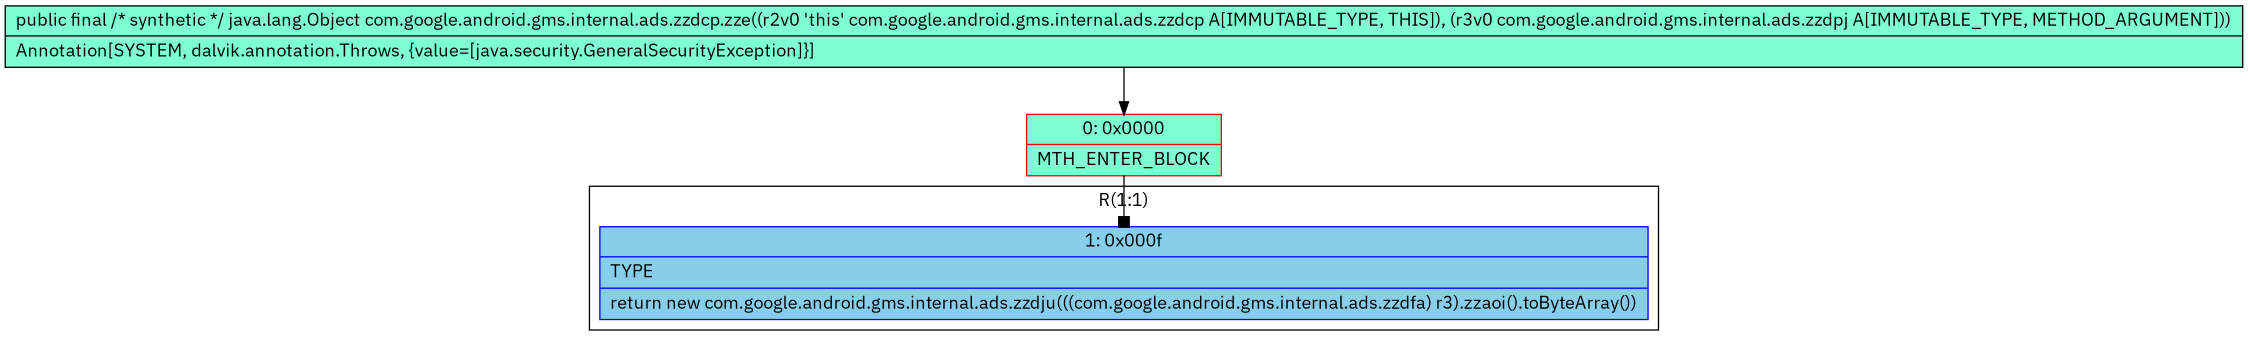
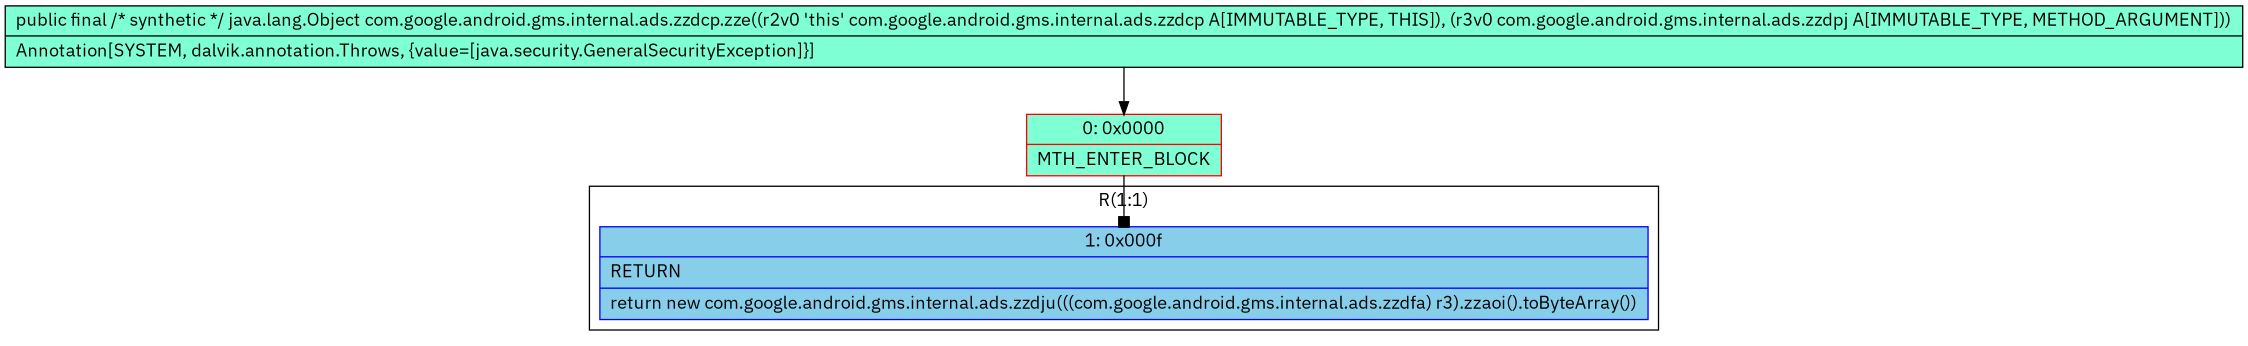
(633, 272) -> (646, 272)
